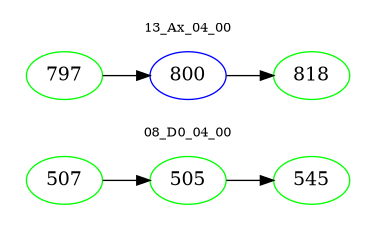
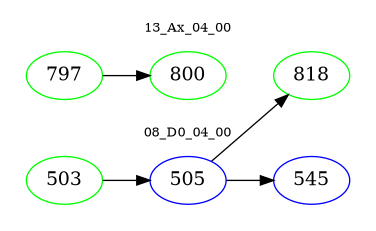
(188, 76) -> (188, 76)
(243, 76) -> (245, 132)
(64, 180) -> (64, 180)
(188, 180) -> (188, 180)
(312, 180) -> (312, 180)
